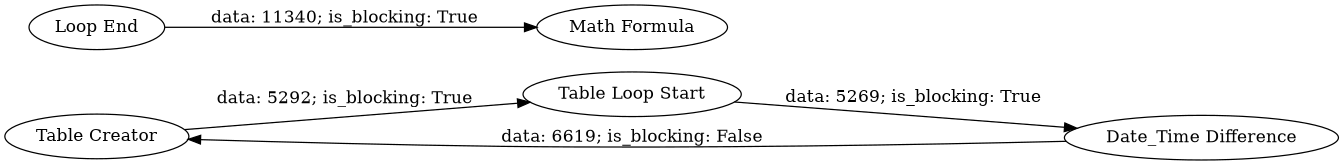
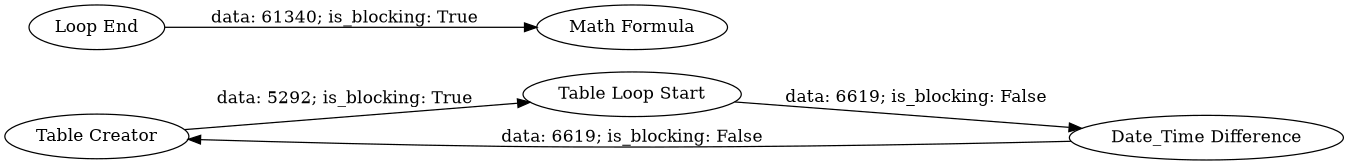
(345, 18) -> (345, 18)
(914, 97) -> (916, 97)
